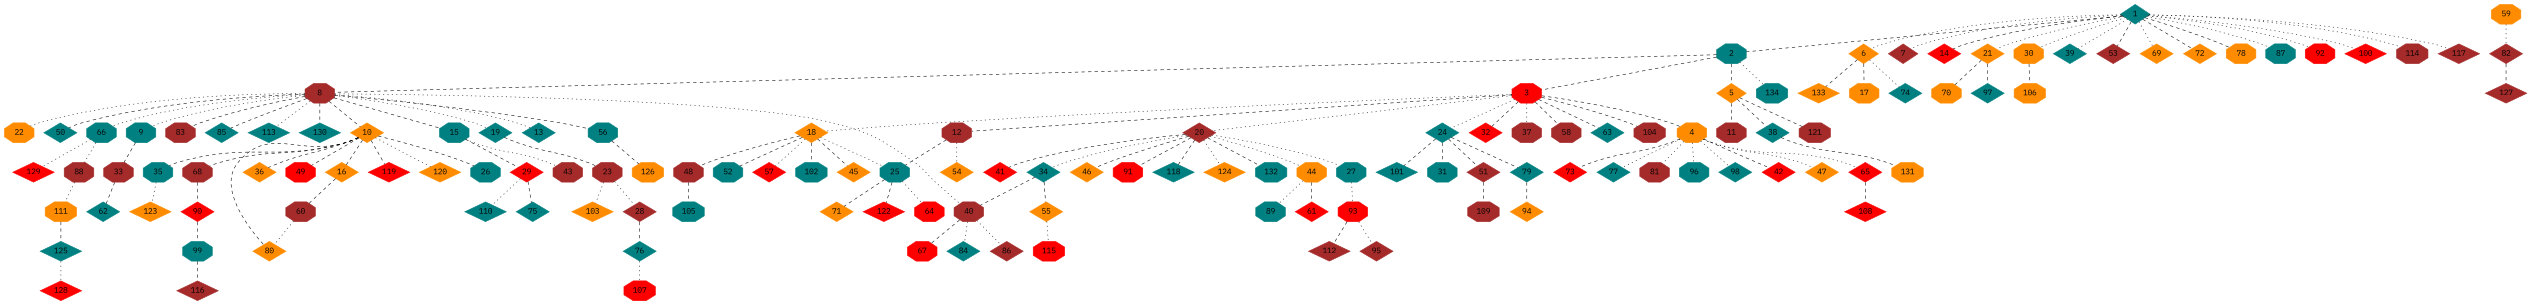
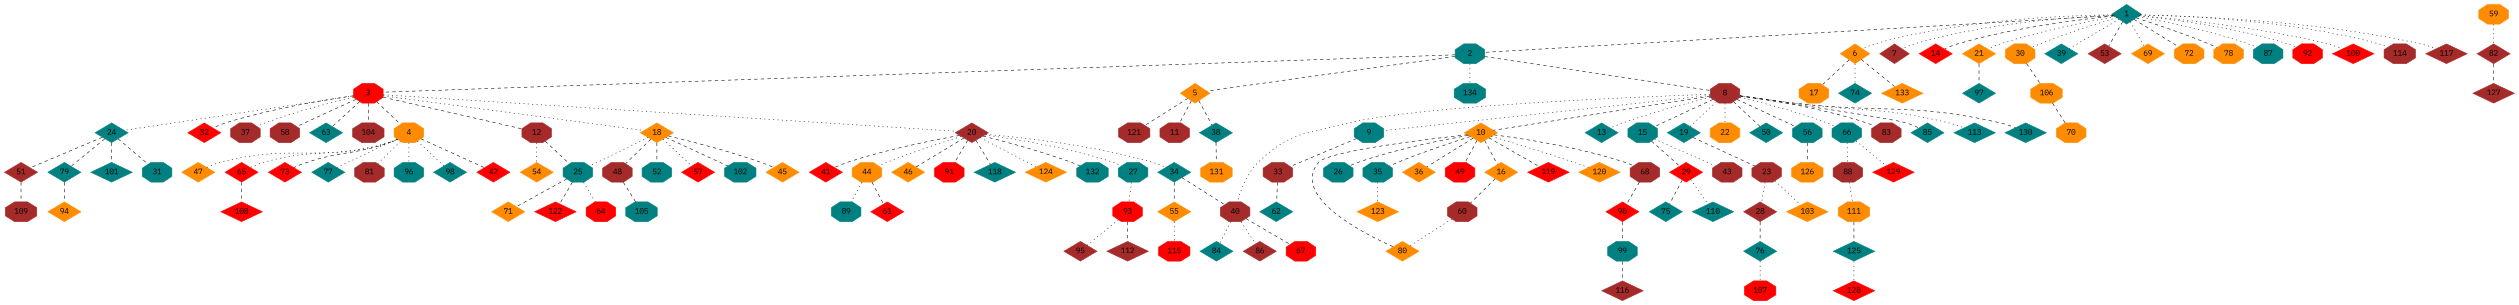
(2200, 54) -> (2189, 54)
(1968, 72) -> (2059, 113)
